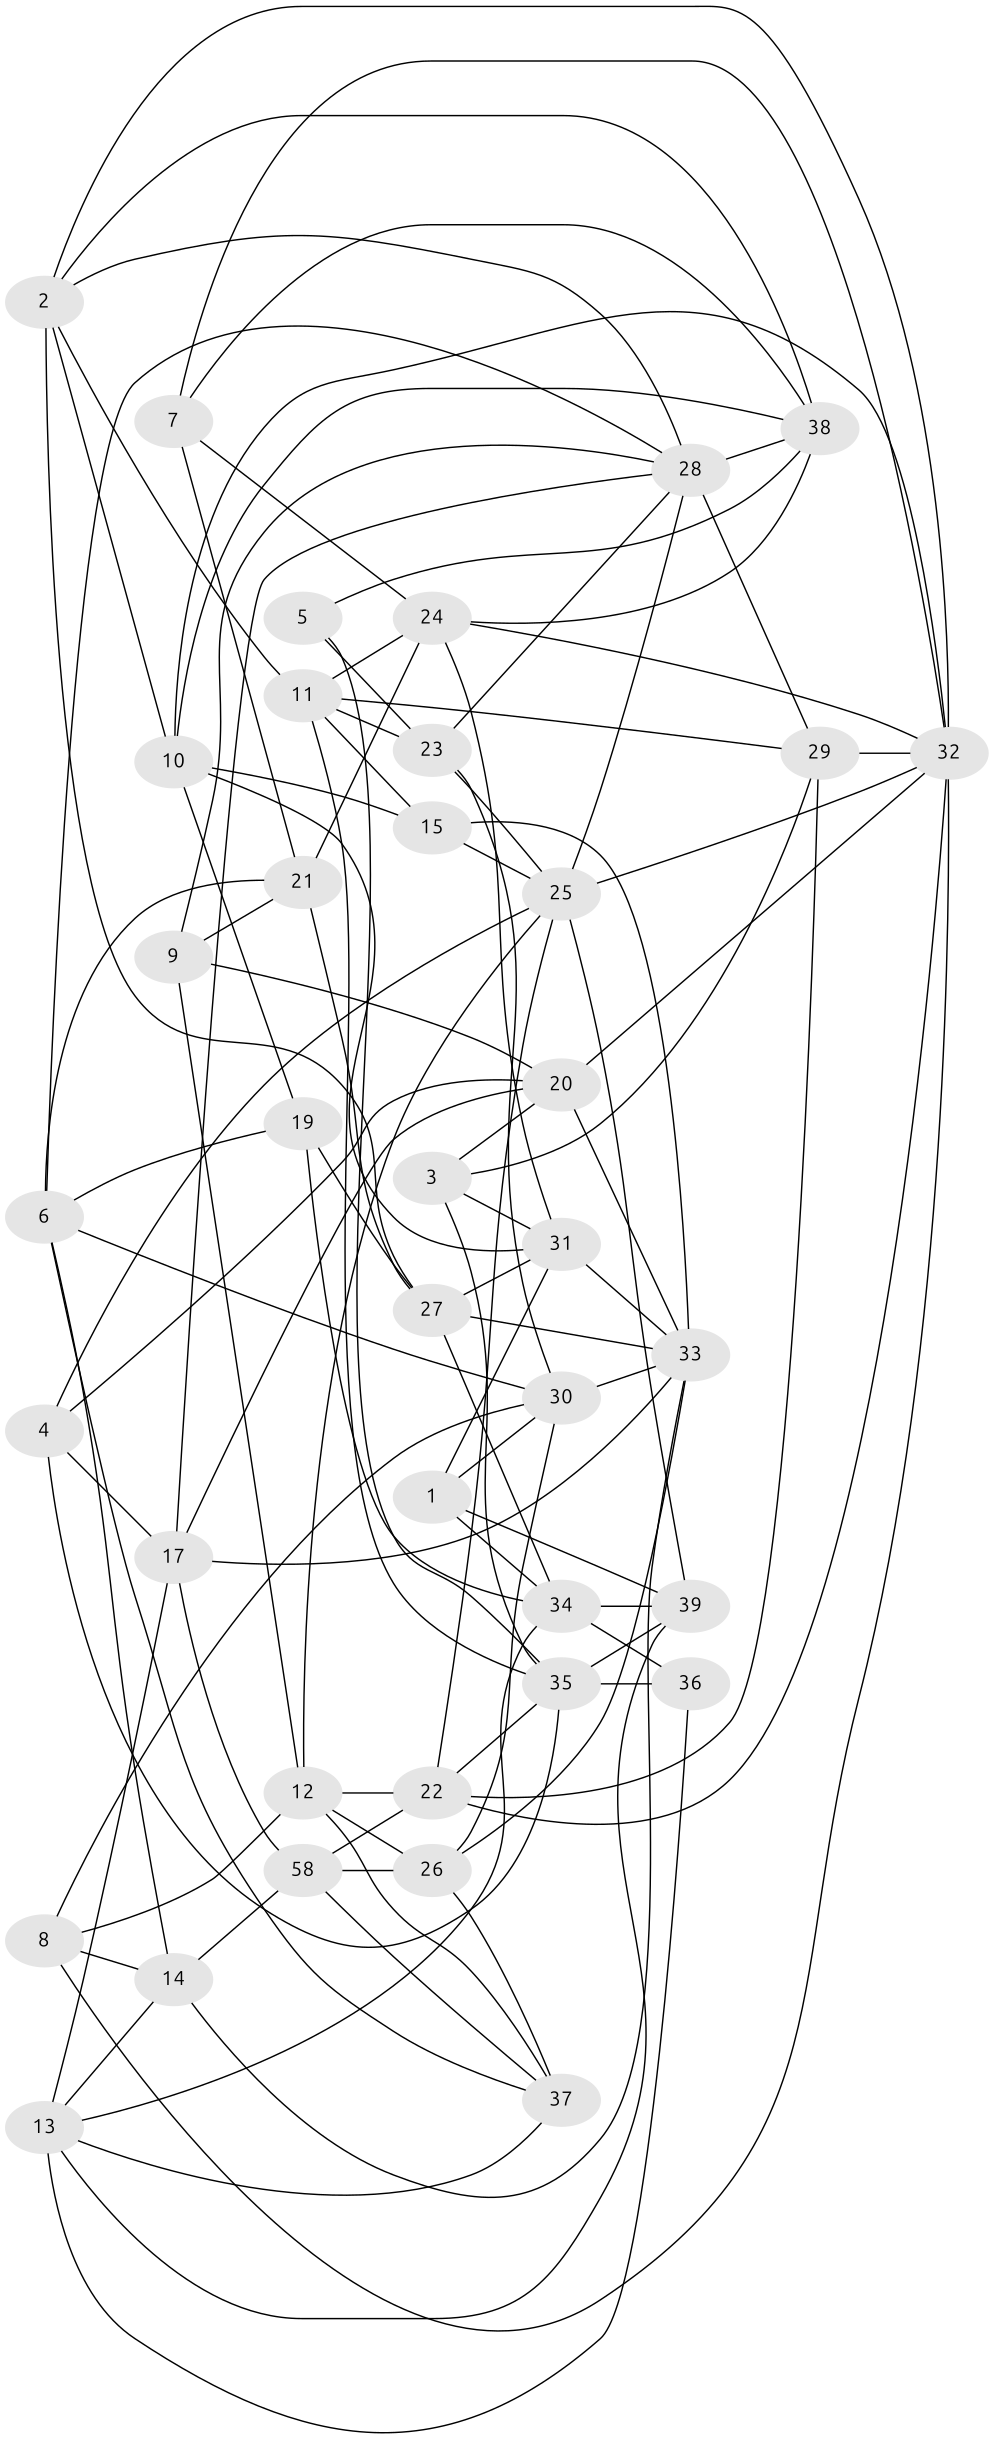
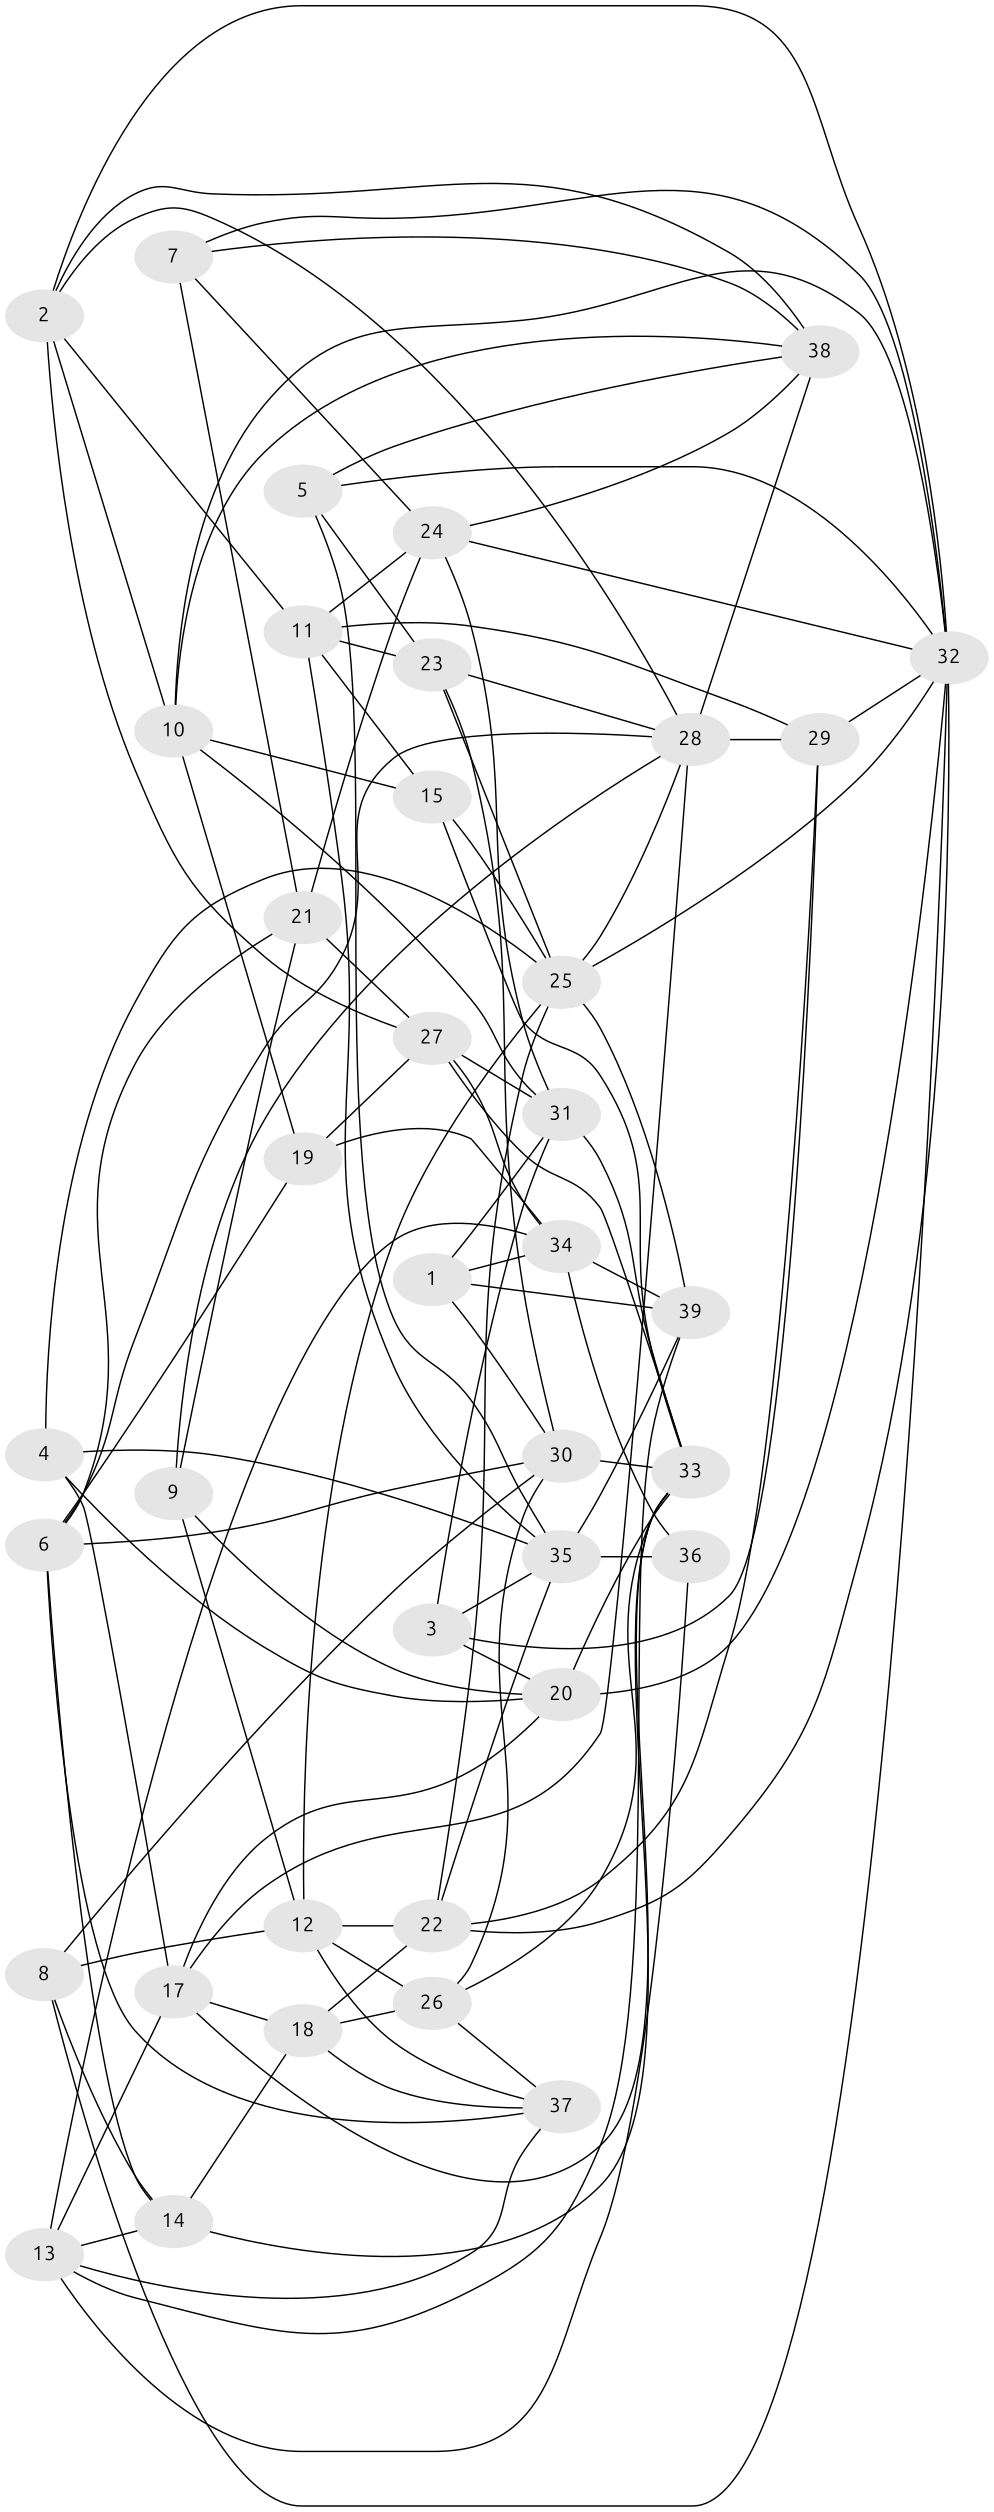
none -> (684, 467)
(303, 1870) -> (303, 2031)
